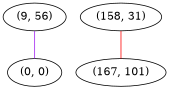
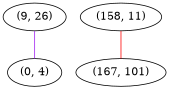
(35, 17) -> (35, 17)
(121, 17) -> (121, 17)
(35, 72) -> (35, 72)
